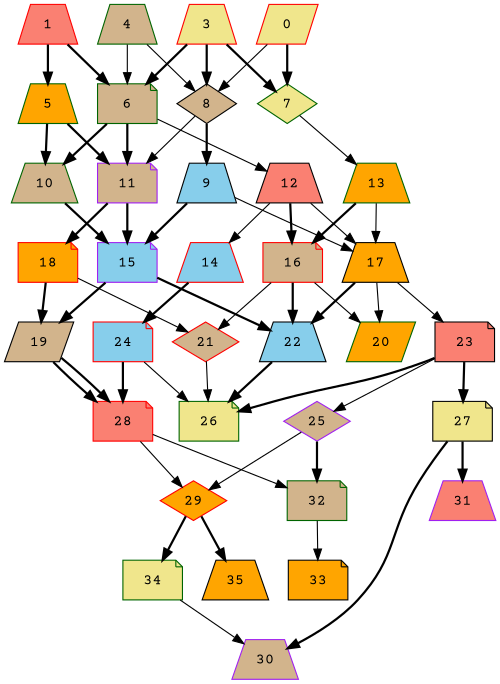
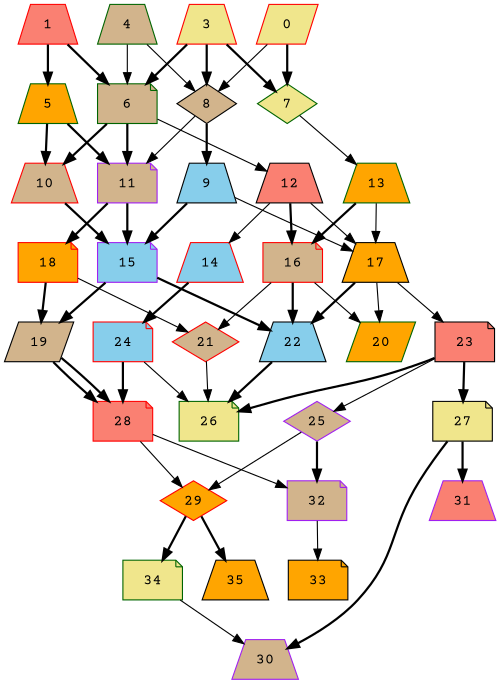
(45, 183) -> (45, 183)
(317, 501) -> (317, 501)
